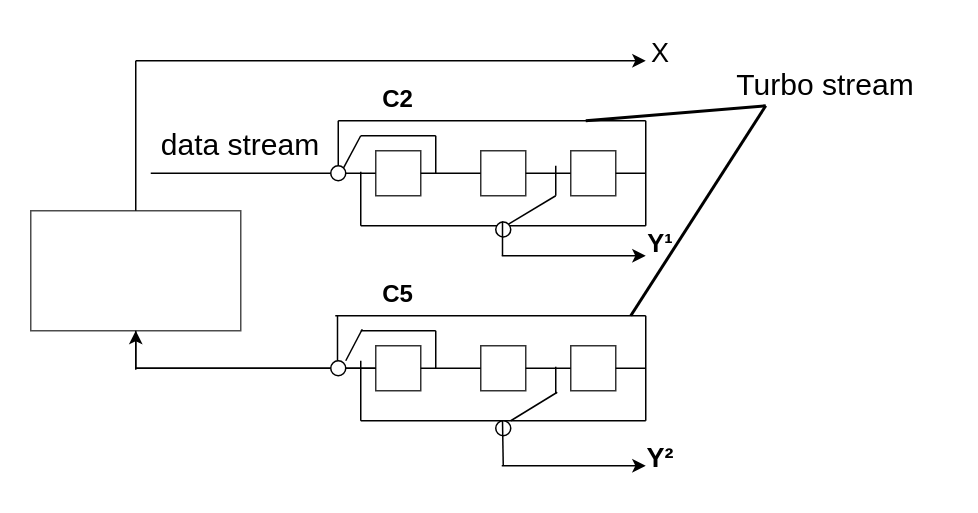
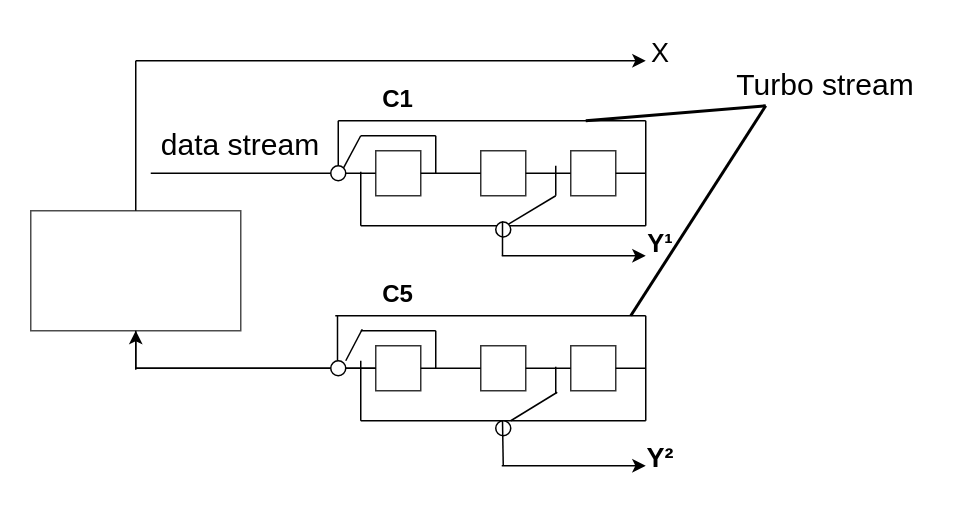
(398, 98) -> (398, 98)
